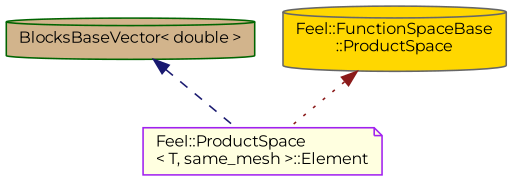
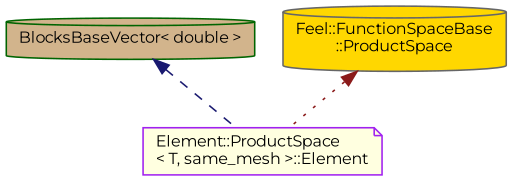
(263, 151) -> (263, 151)
